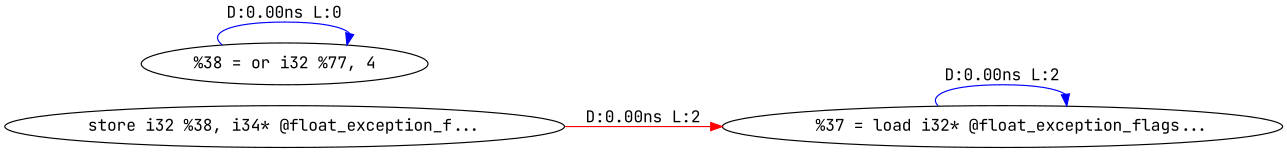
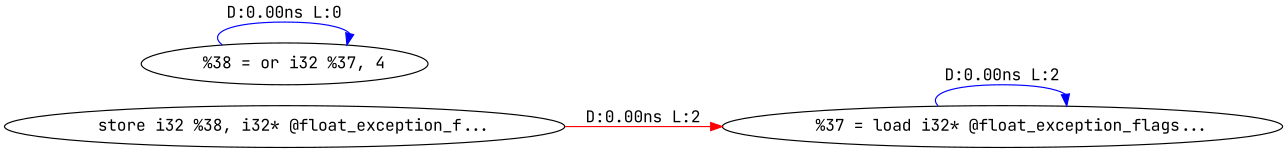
(285, 64) -> (285, 64)
(285, 127) -> (285, 127)
